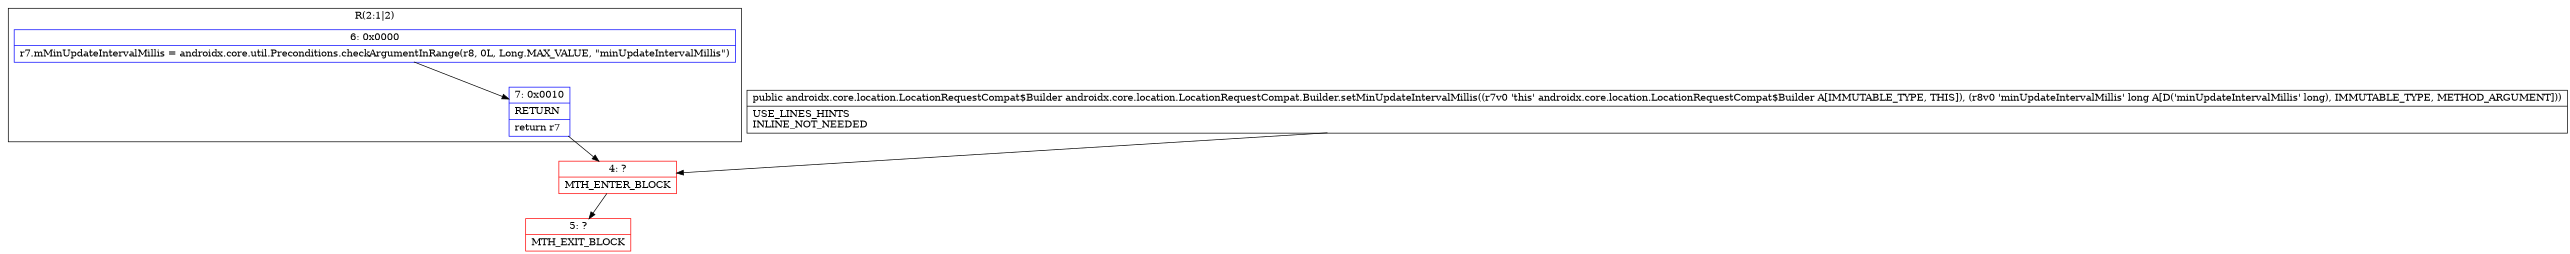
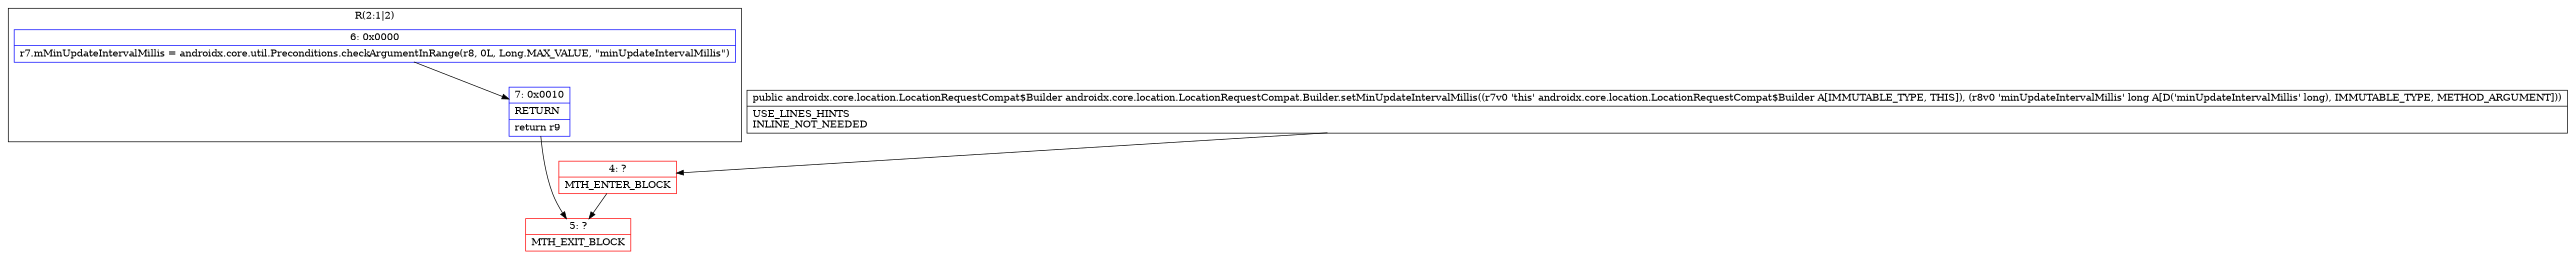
(538, 128) -> (538, 128)
(581, 146) -> (547, 176)
